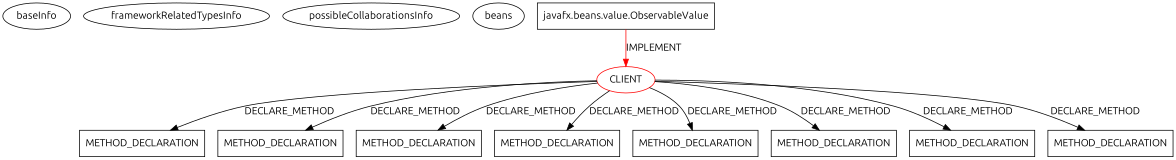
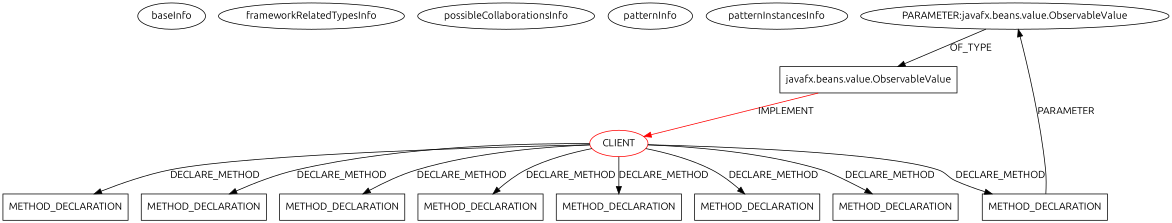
(499, 16) -> (777, 16)
none -> (650, 16)
none -> (1015, 16)
